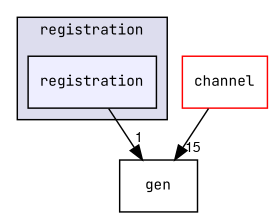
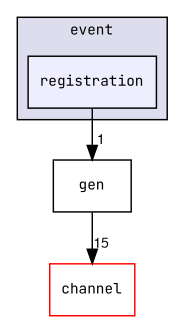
(92, 31) -> (92, 31)
(196, 128) -> (92, 231)
